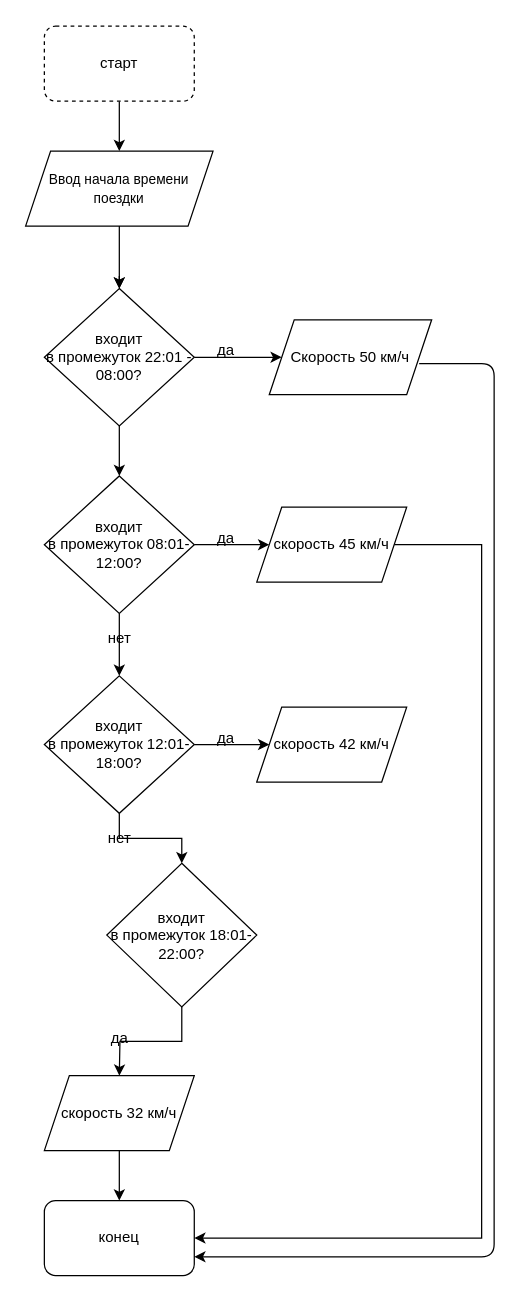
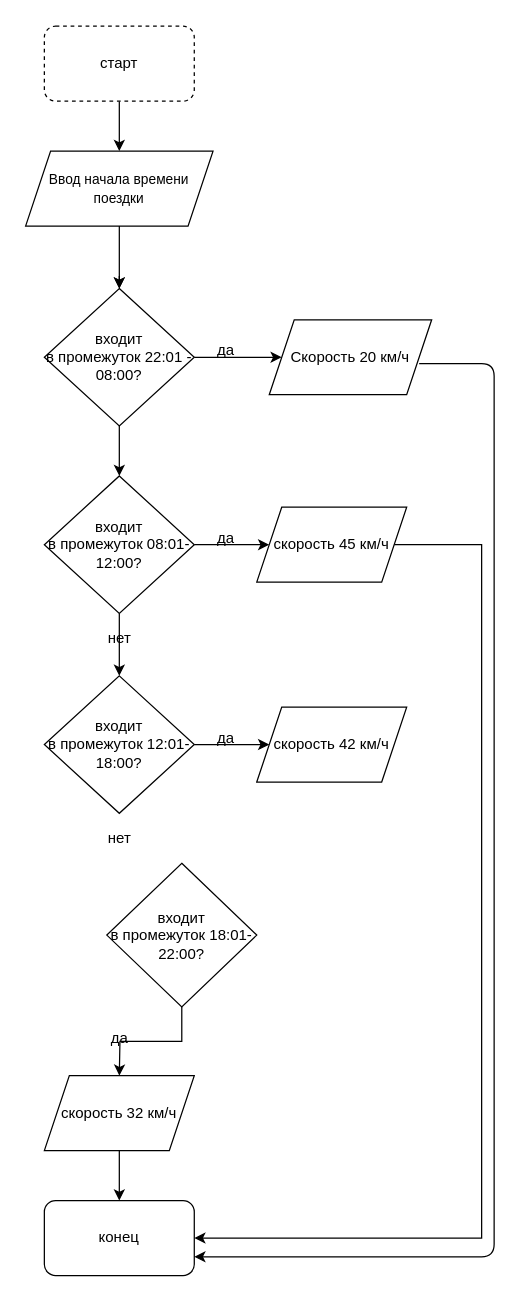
(351, 357) -> (351, 357)
(147, 838) -> none
